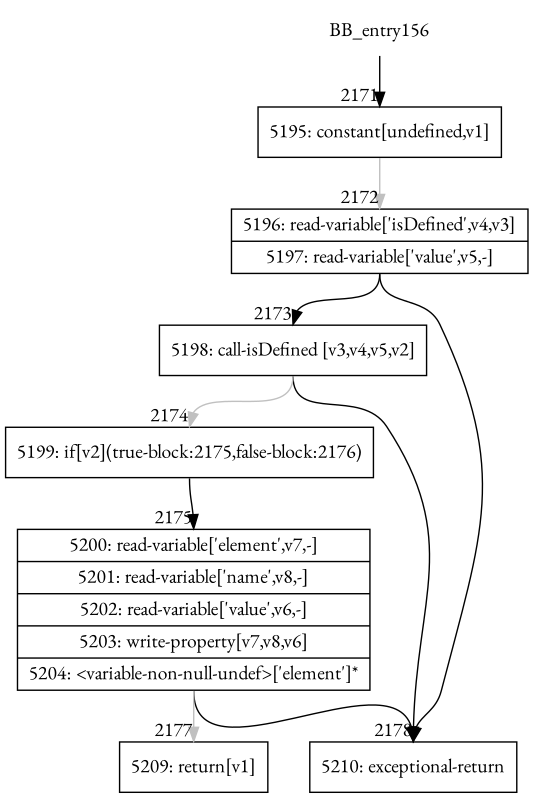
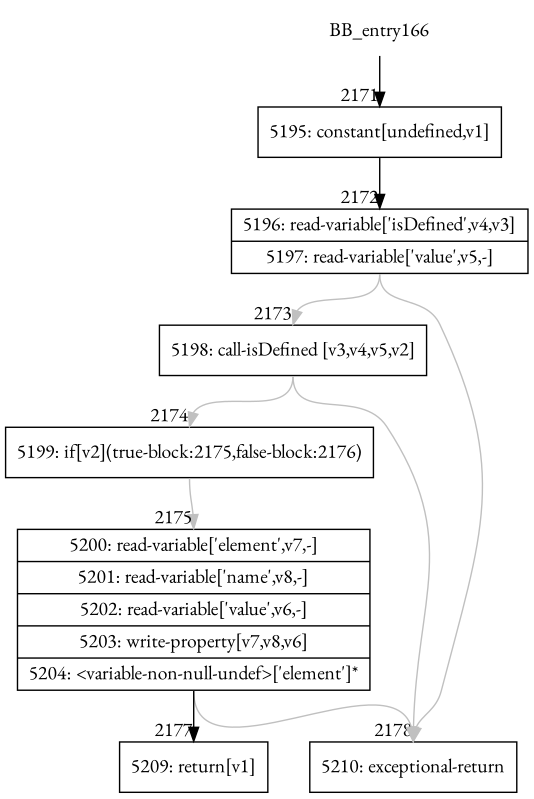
(380, 31) -> (380, 31)
(380, 176) -> (380, 176)
(344, 299) -> (344, 299)
(482, 487) -> (482, 487)
(191, 496) -> (191, 496)
(425, 515) -> (425, 515)
(194, 718) -> (194, 718)
(297, 718) -> (297, 718)
